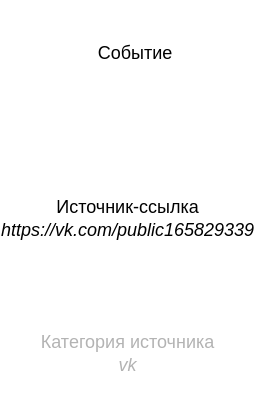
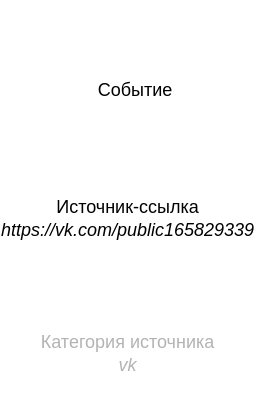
(136, 53) -> (136, 91)
